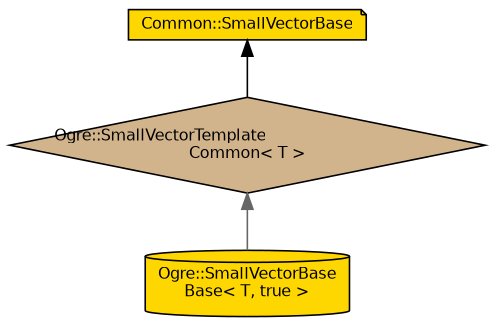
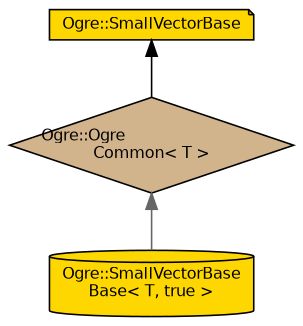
(247, 25) -> (152, 25)
(247, 145) -> (152, 145)
